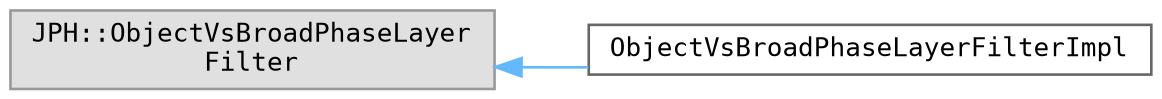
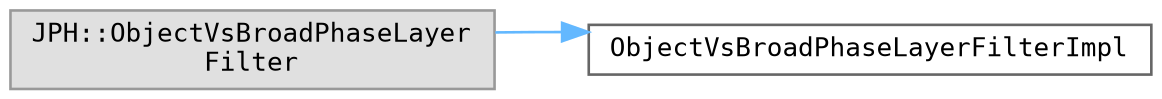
(555, 67) -> (529, 32)
